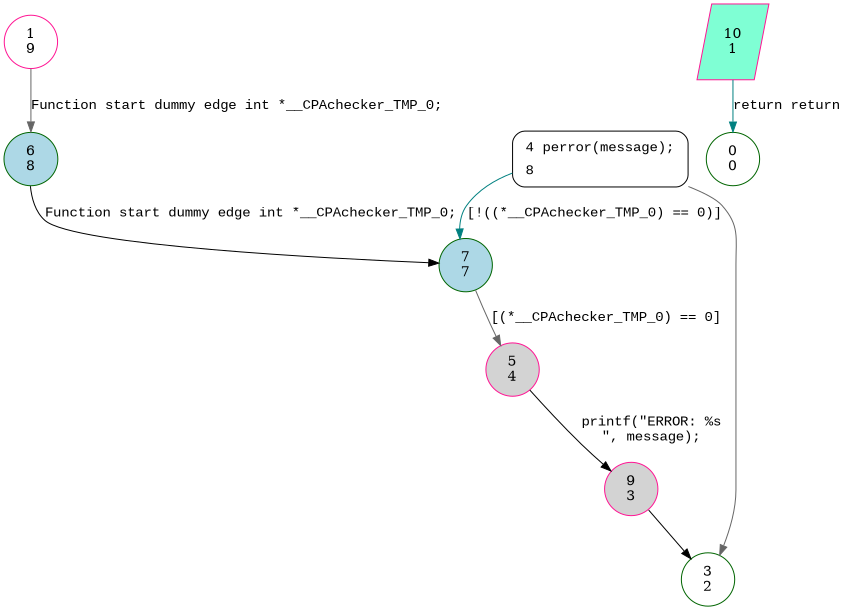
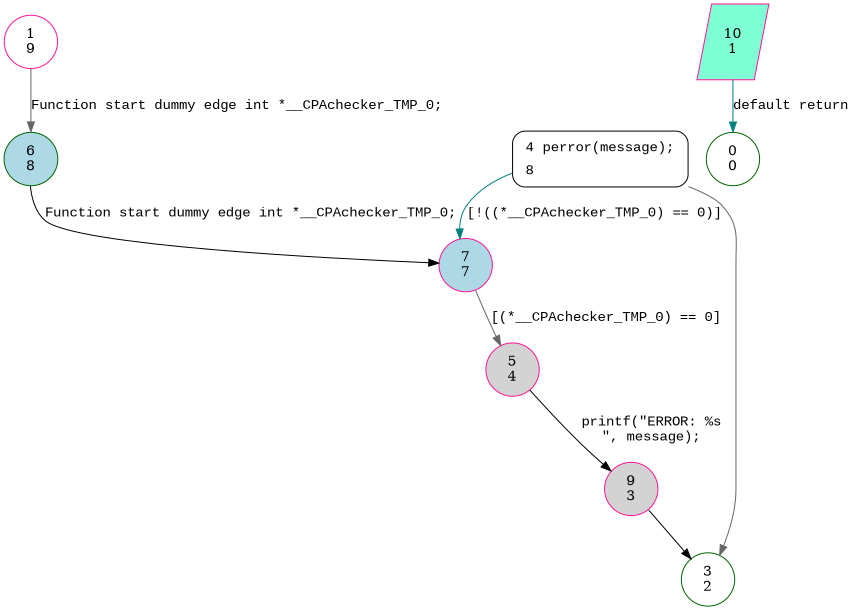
(787, 105) -> (791, 105)
(466, 265) -> (466, 265)
